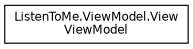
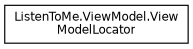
(96, 24) -> (96, 24)
